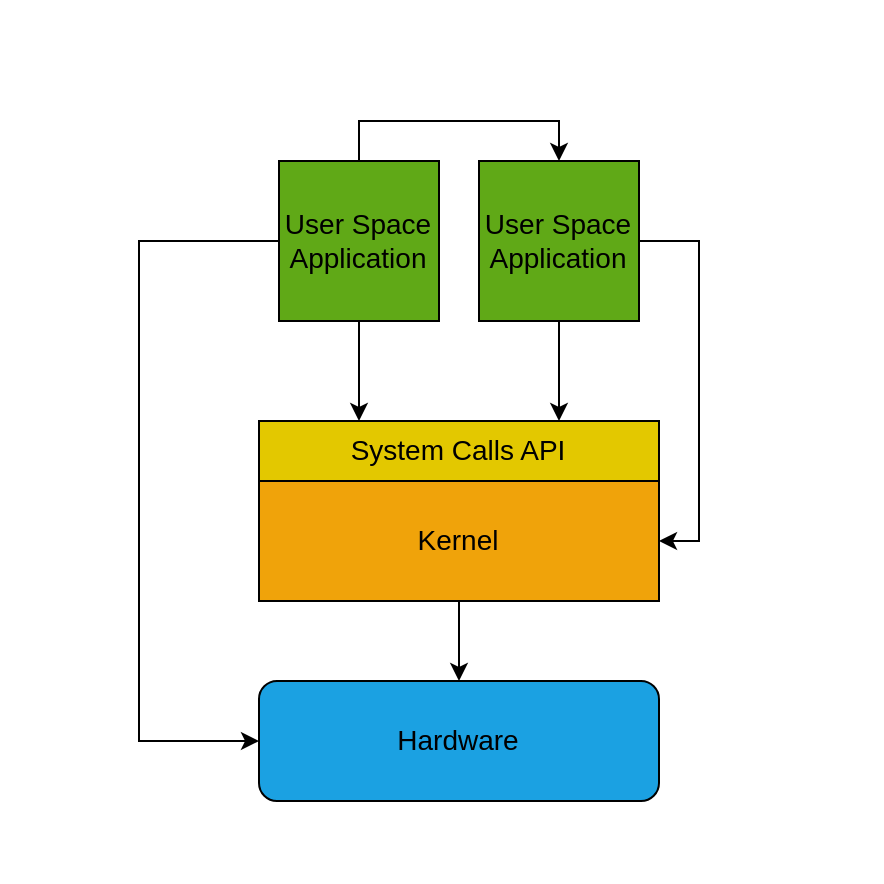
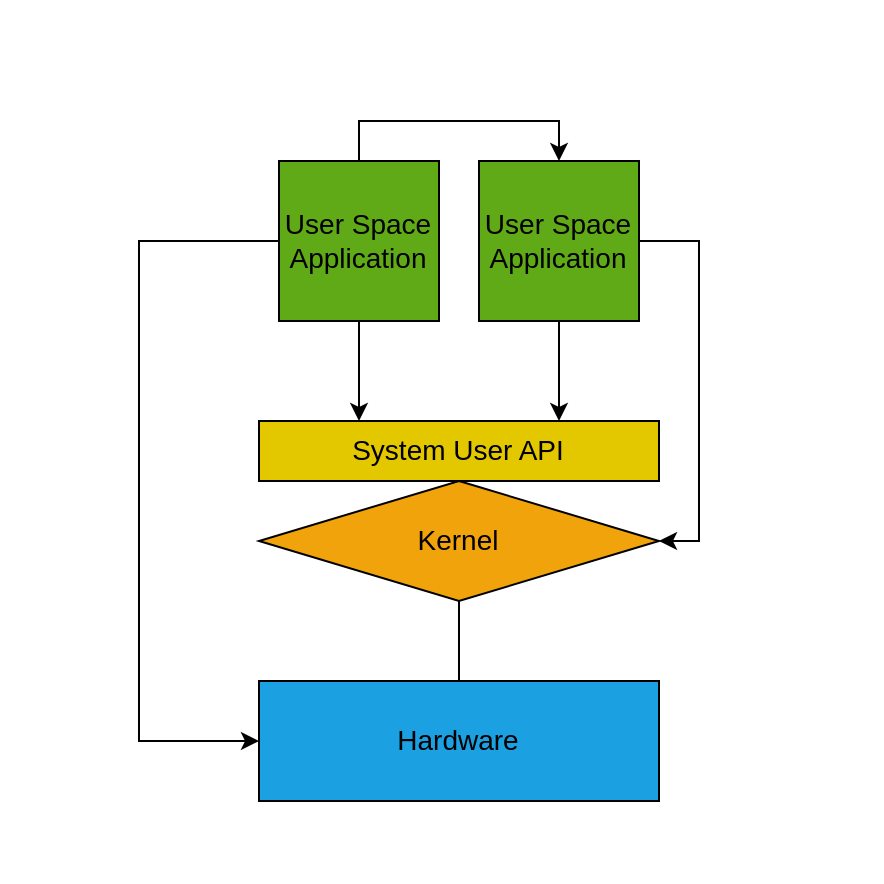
(459, 451) -> (459, 451)
(459, 541) -> (459, 541)
(459, 666) -> (459, 671)
(459, 741) -> (459, 741)
